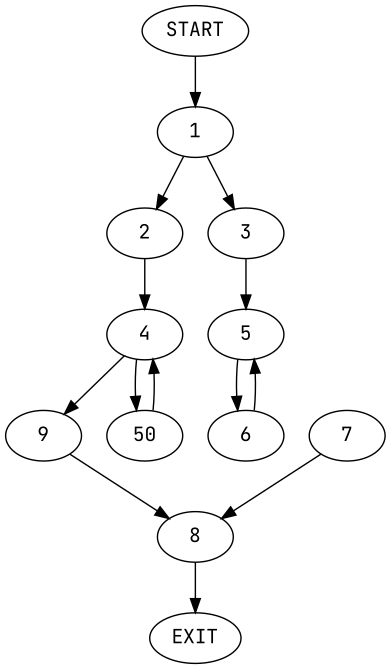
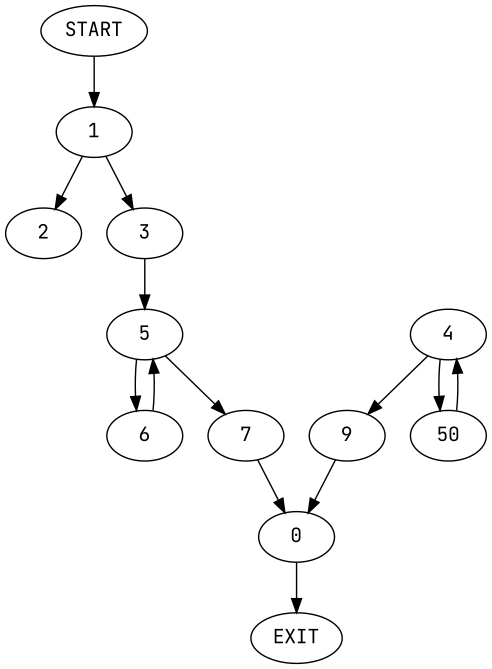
(145, 277) -> none
none -> (190, 380)
(195, 537) -> (297, 537)
